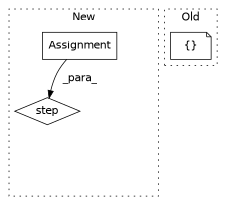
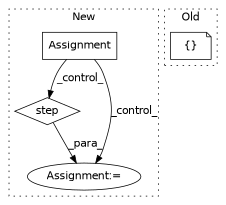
(80, 79) -> (80, 79)
none -> (84, 177)
